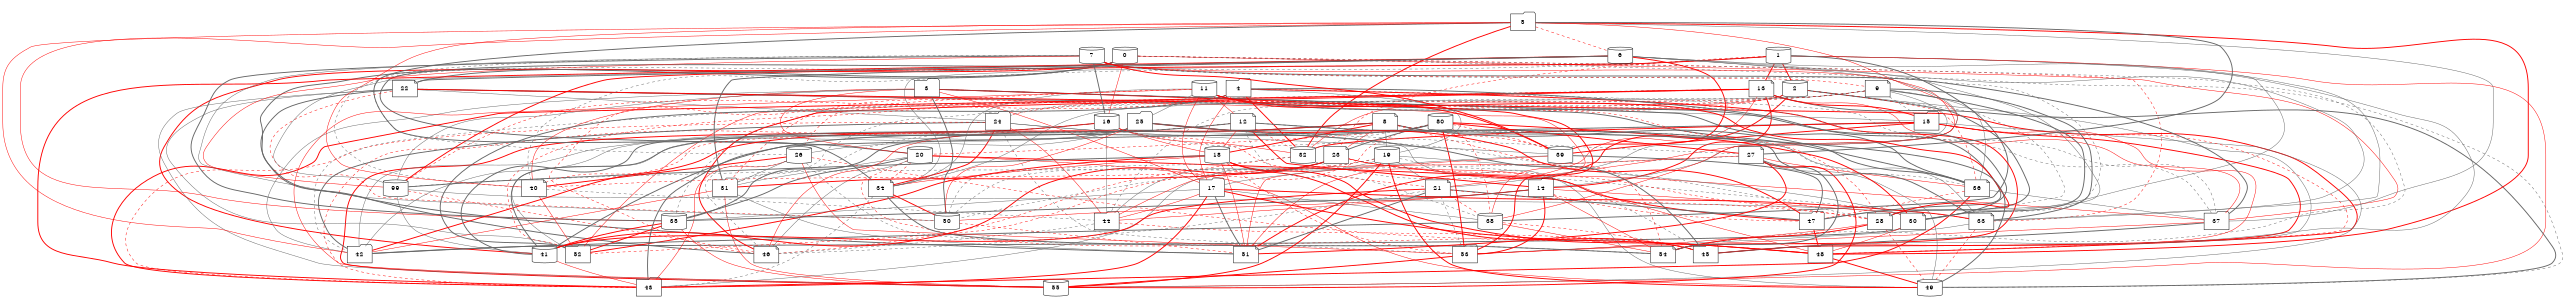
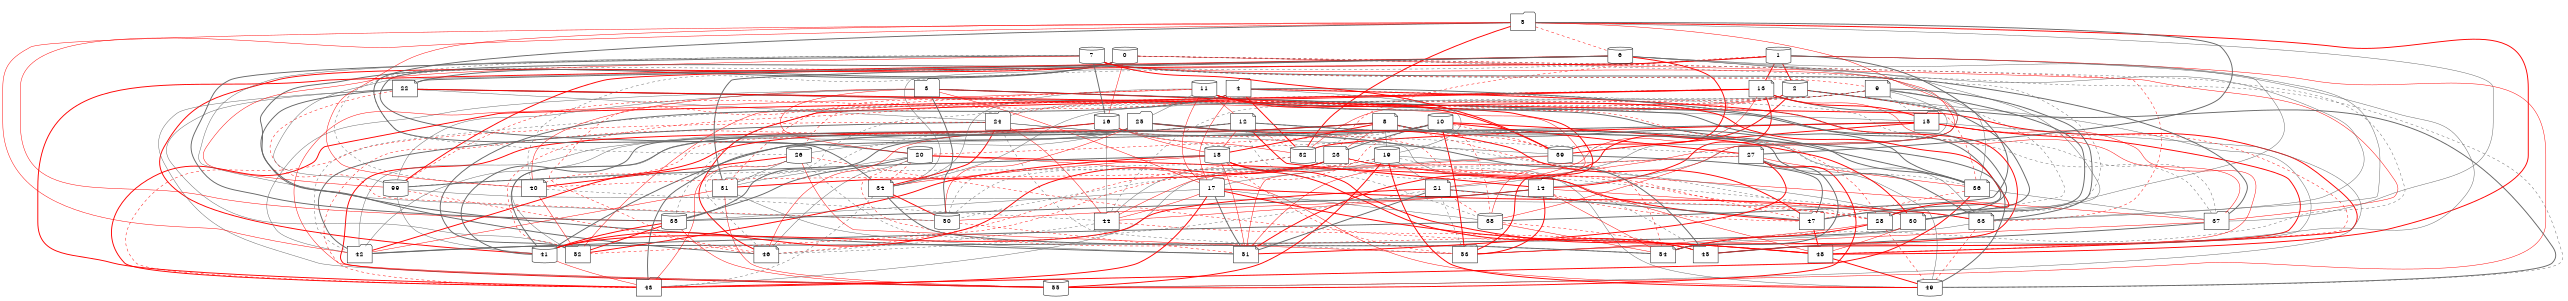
(1441, 122) -> (1441, 122)
(1255, 158) -> (1428, 153)
(1270, 272) -> none
